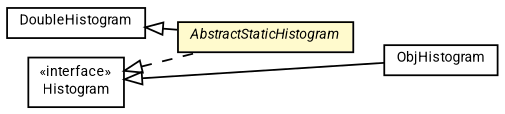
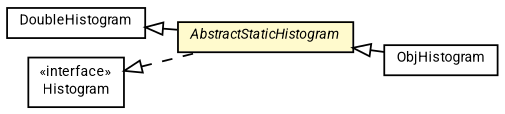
(263, 71) -> (377, 51)
